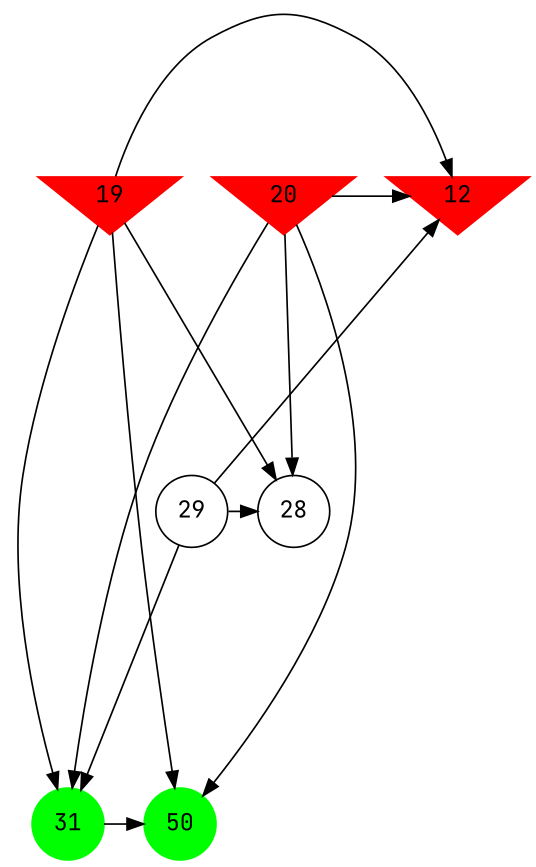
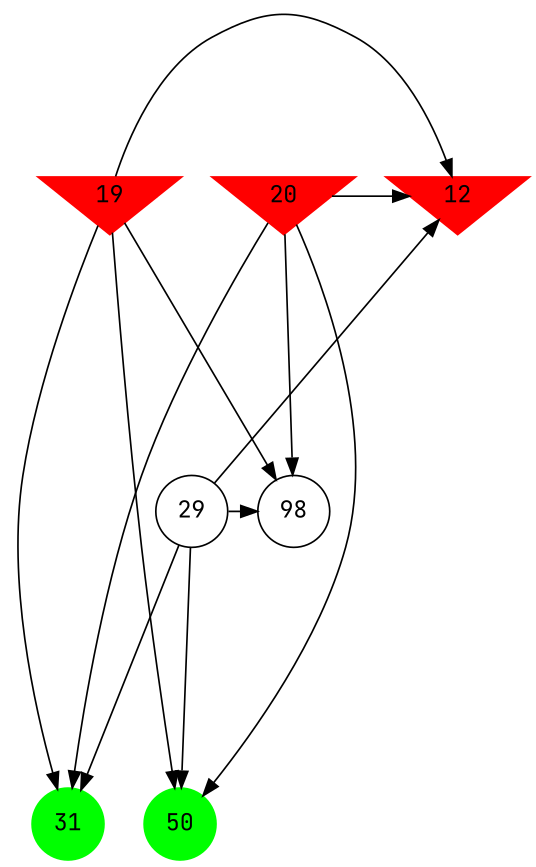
(294, 511) -> (294, 511)
(115, 824) -> (186, 659)
